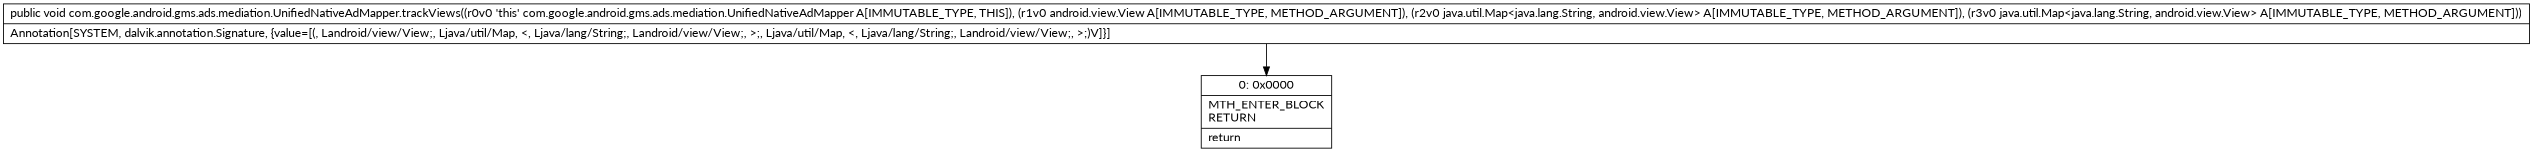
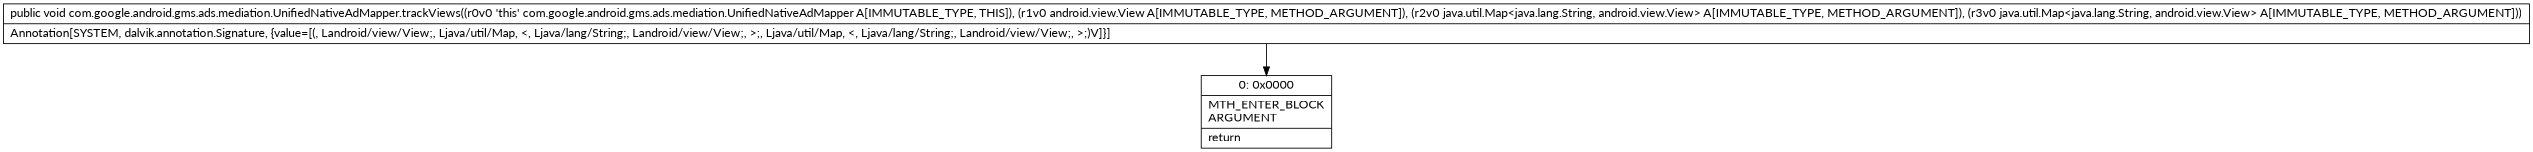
(1232, 118) -> (1243, 118)
